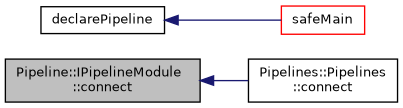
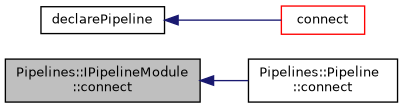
(323, 20) -> (323, 20)
(103, 81) -> (103, 81)
(323, 81) -> (323, 81)
